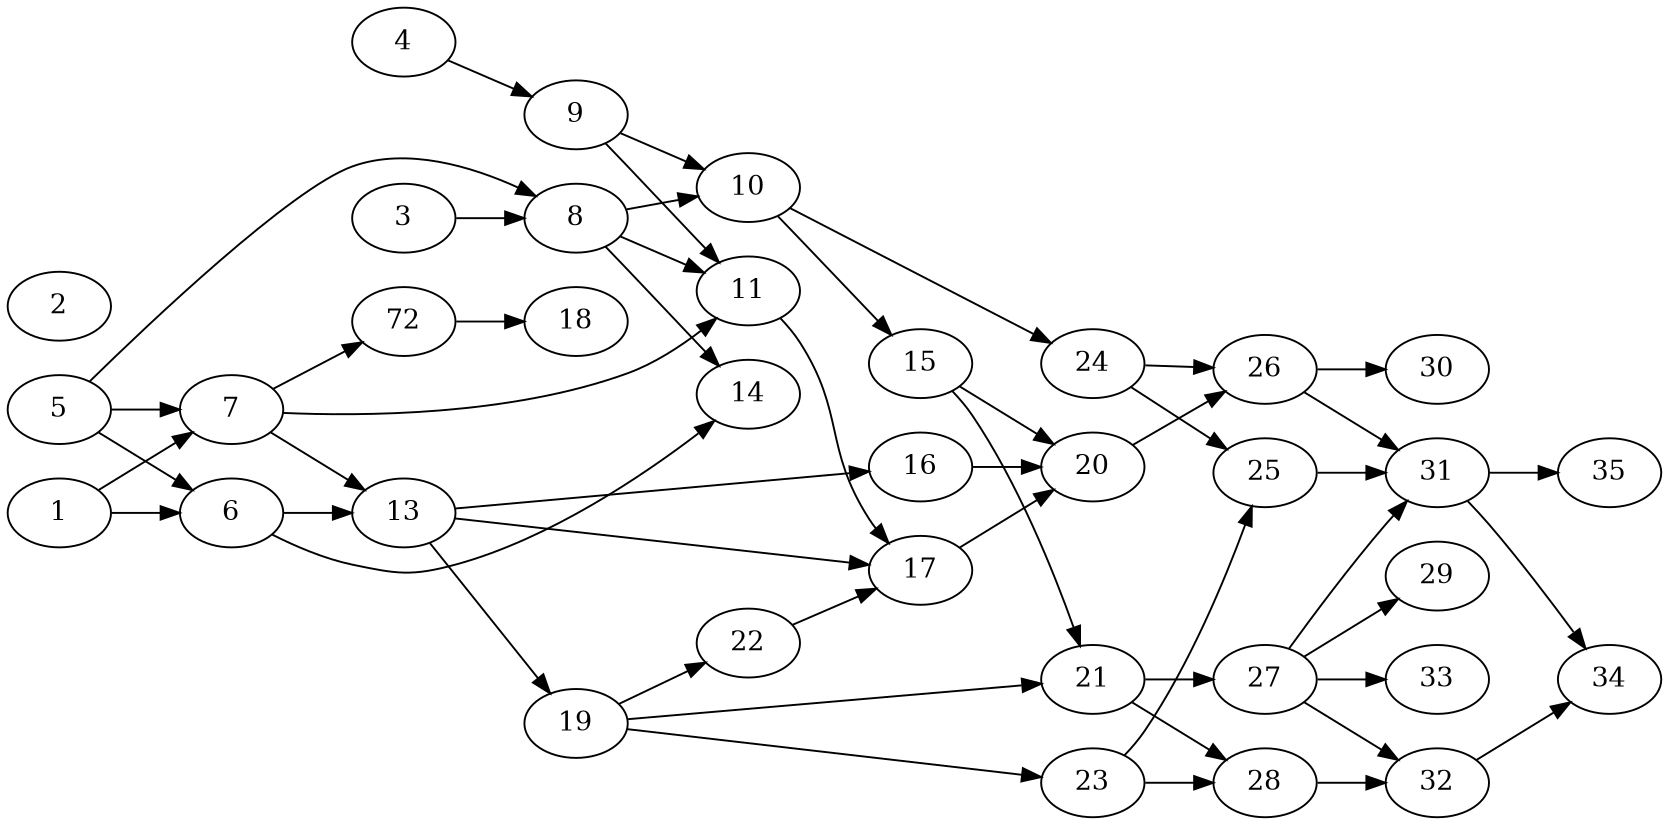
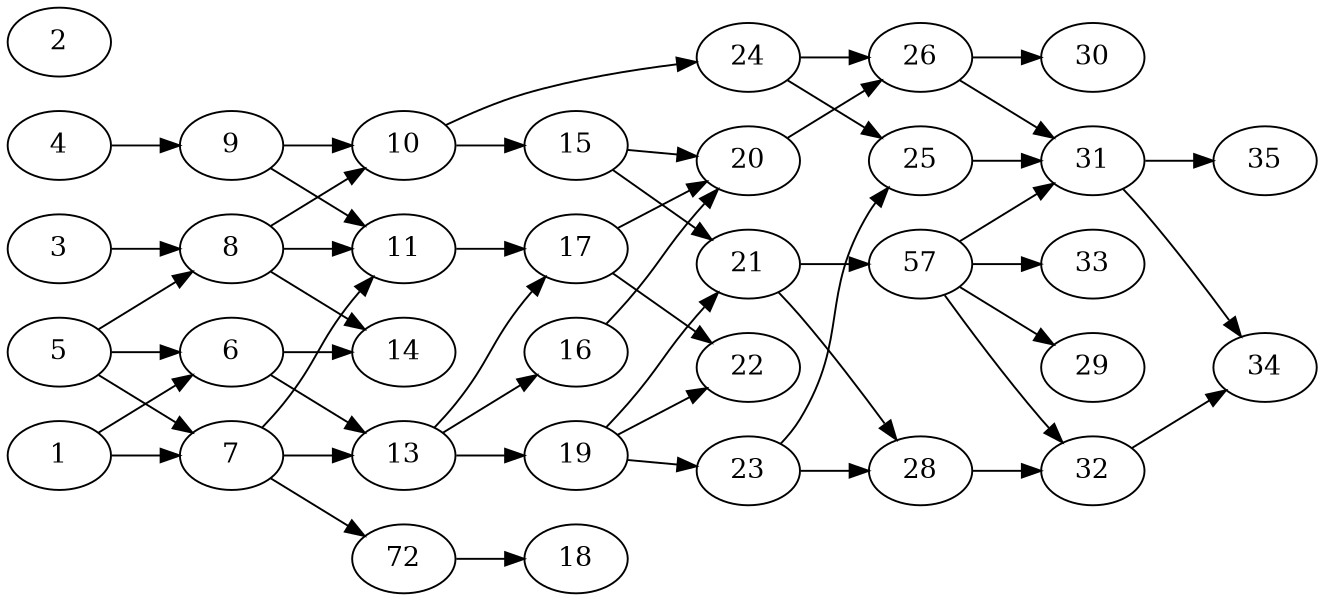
(826, 610) -> (654, 303)
(1265, 679) -> (921, 264)
